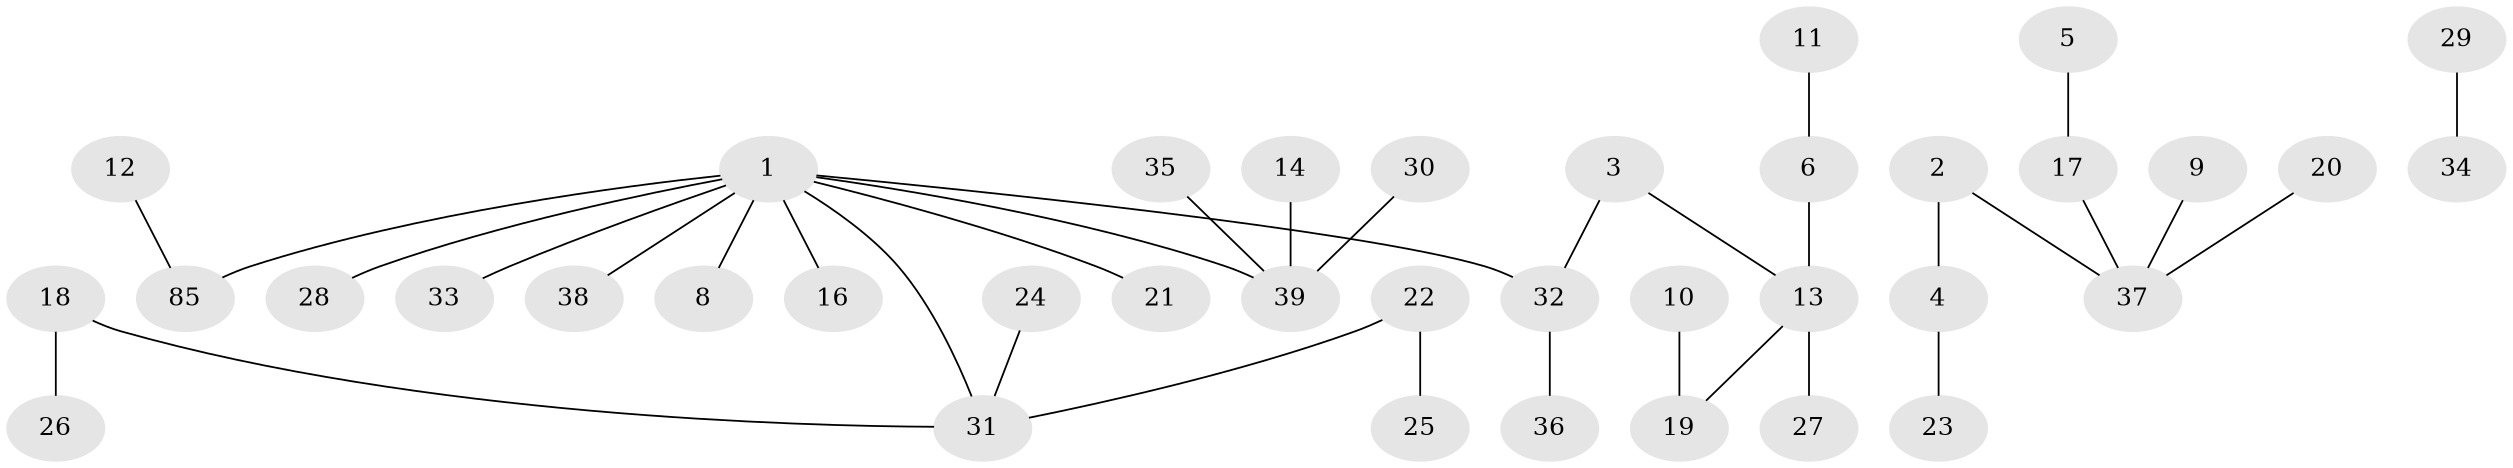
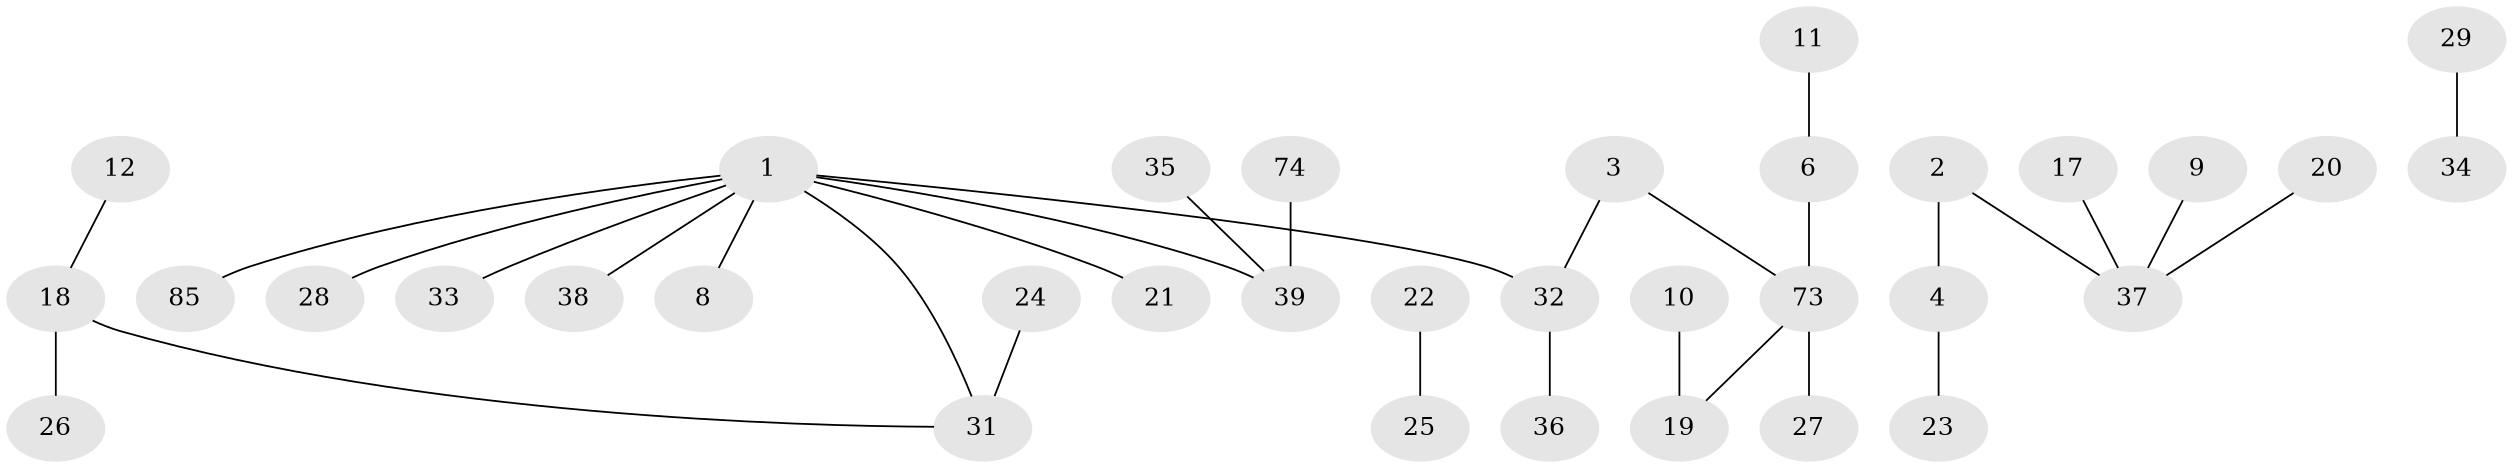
(2068, 40) -> none
(1291, 169) -> (1291, 169)
(1420, 169) -> none
(153, 234) -> (88, 234)
(833, 299) -> none
(1809, 299) -> (1809, 299)
(1208, 376) -> none
